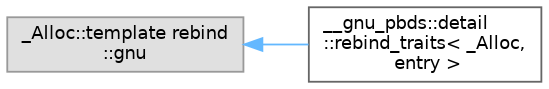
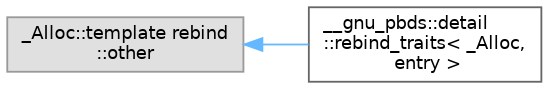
(125, 45) -> (125, 45)
